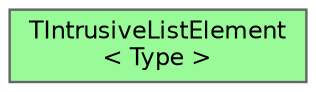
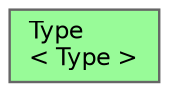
(158, 46) -> (84, 46)
